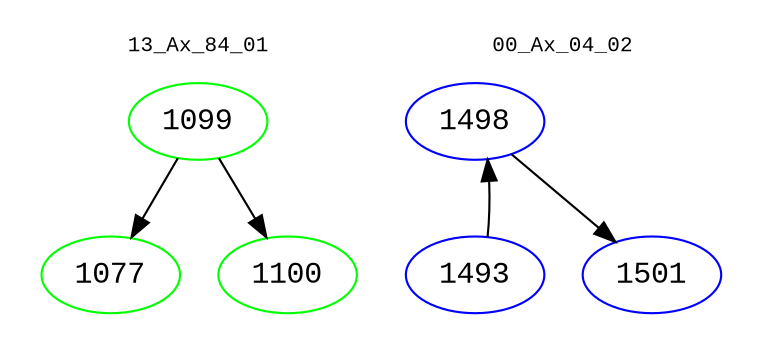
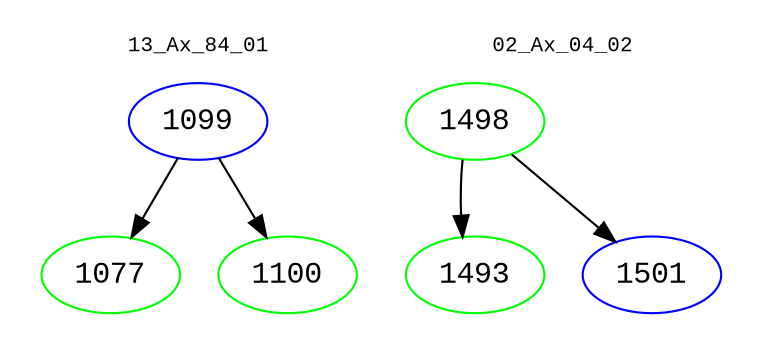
(564, 46) -> (564, 46)
(198, 121) -> (198, 121)
(475, 121) -> (475, 121)
(489, 209) -> (461, 187)
(475, 275) -> (475, 275)
